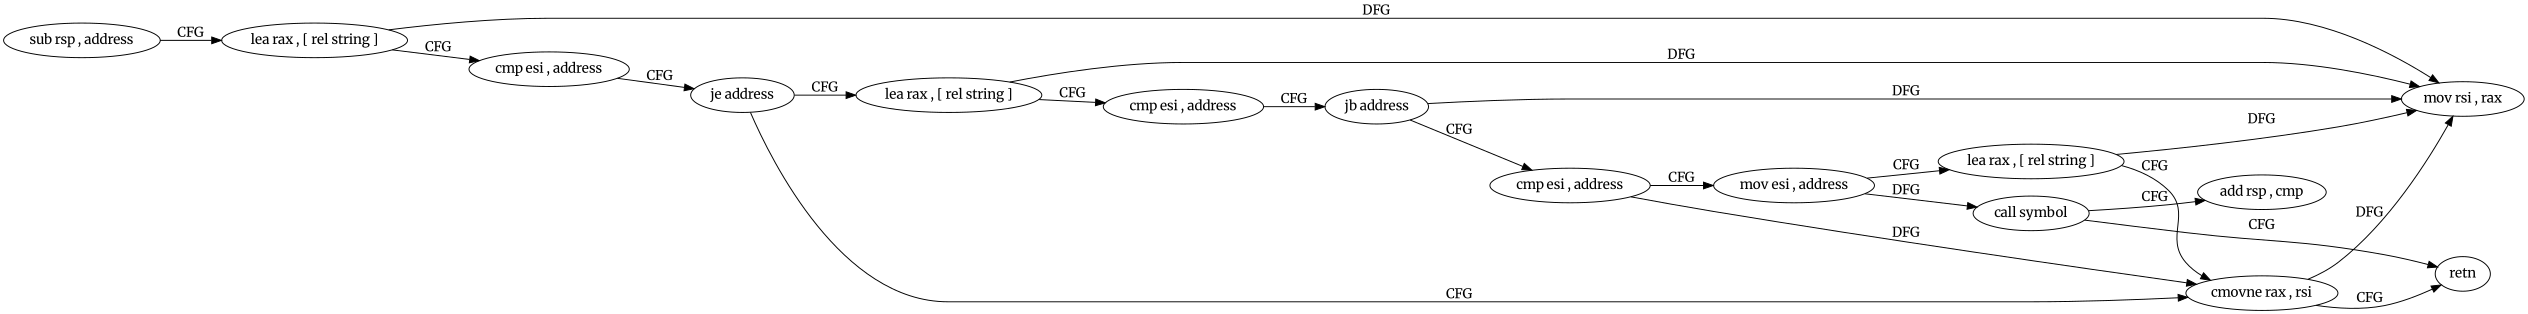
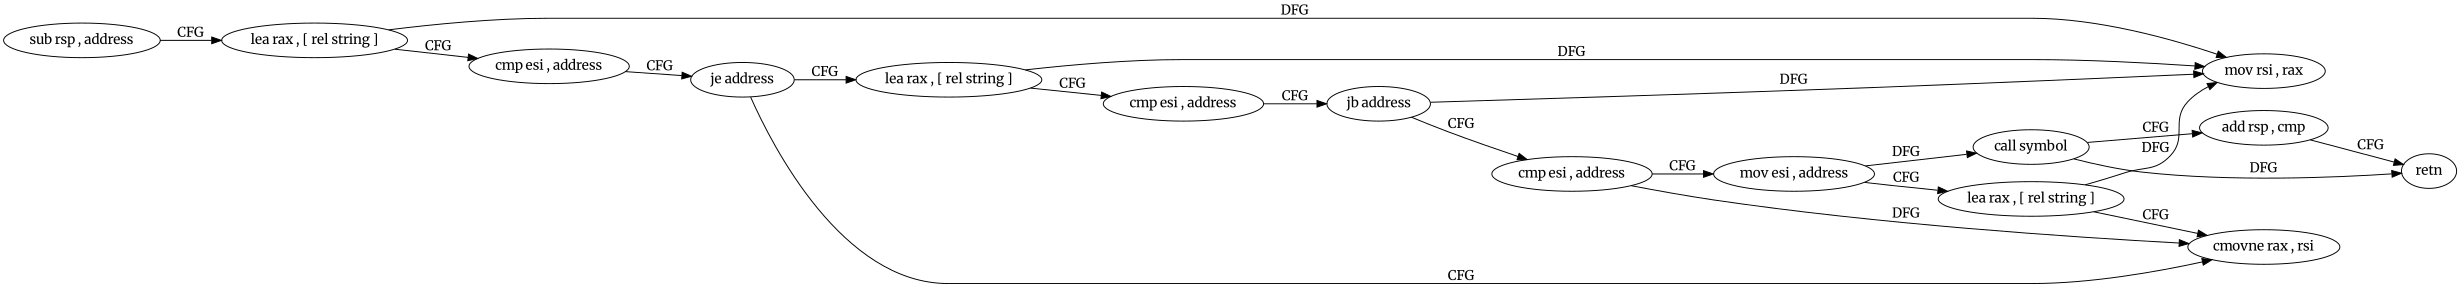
(2389, 212) -> none
(2262, 225) -> (2264, 169)
(2376, 307) -> (2352, 151)
